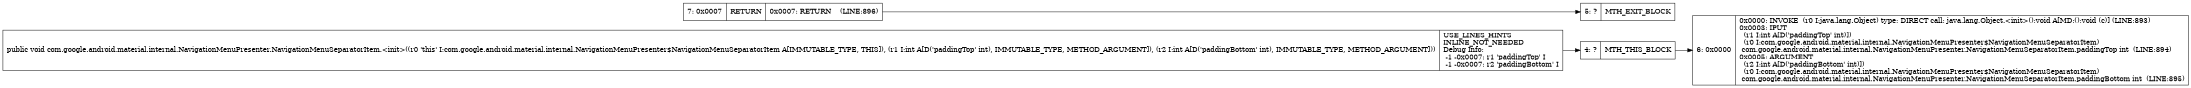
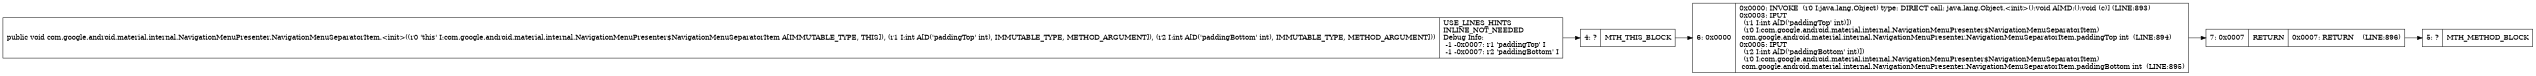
(1638, 12) -> (2488, 38)
none -> (2195, 38)
(1778, 57) -> (1765, 45)
